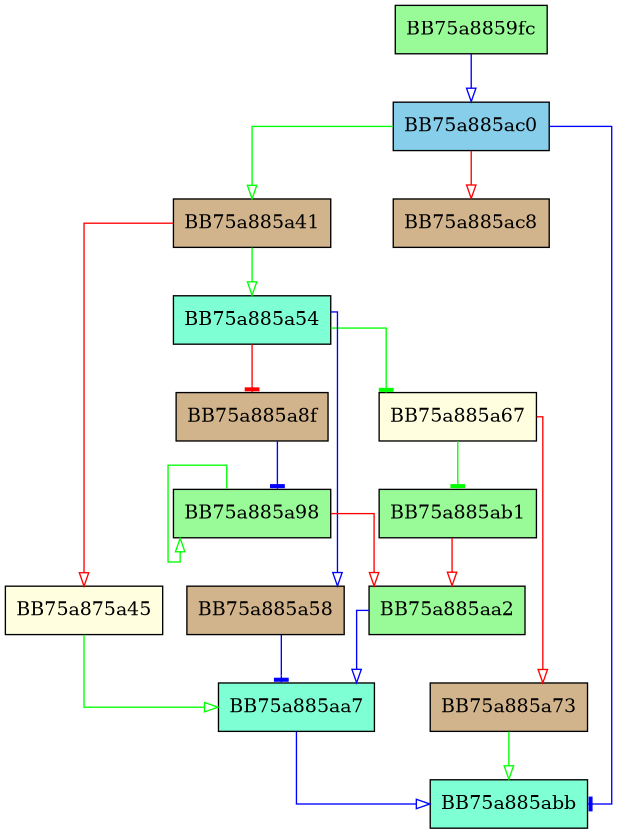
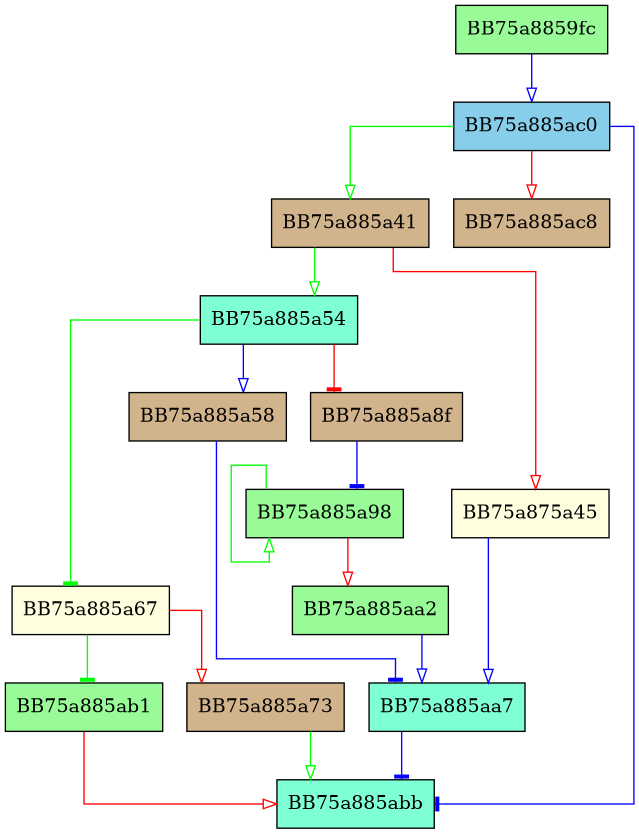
(452, 555) -> (137, 804)
(108, 707) -> (488, 604)
(320, 804) -> (402, 752)
